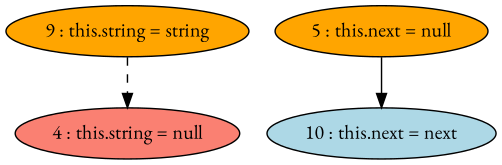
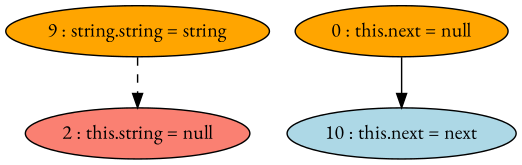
(127, 31) -> (138, 31)
(382, 31) -> (402, 31)
(127, 133) -> (138, 133)
